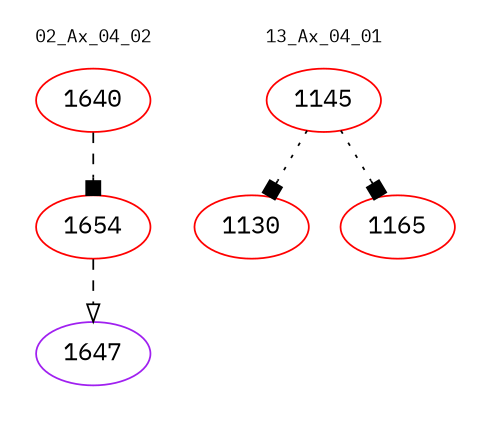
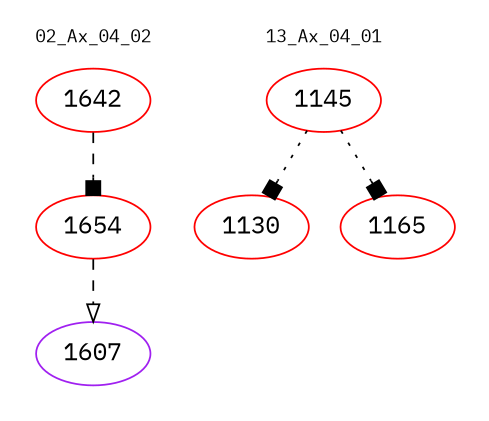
(93, 100) -> (93, 100)
(93, 354) -> (93, 354)
